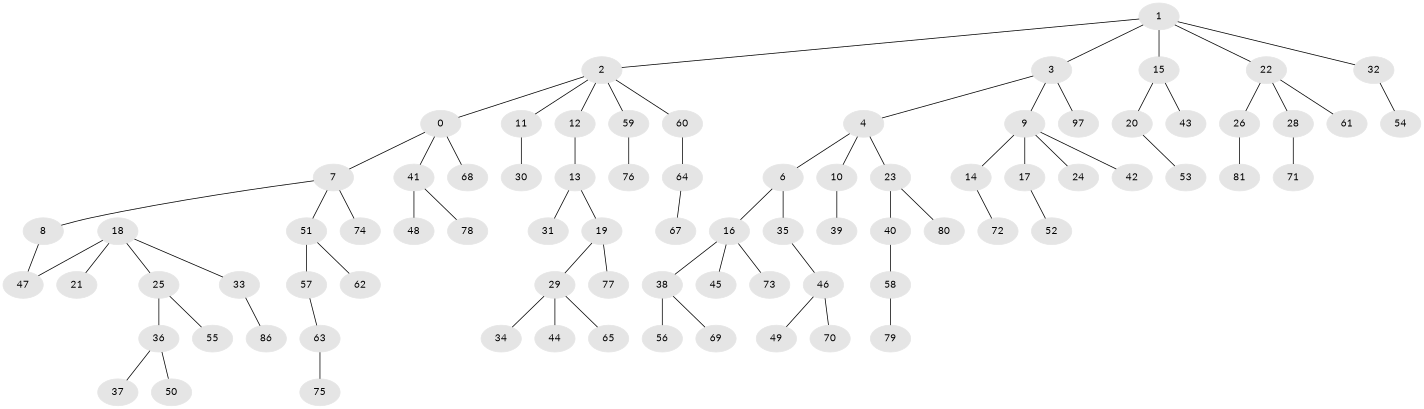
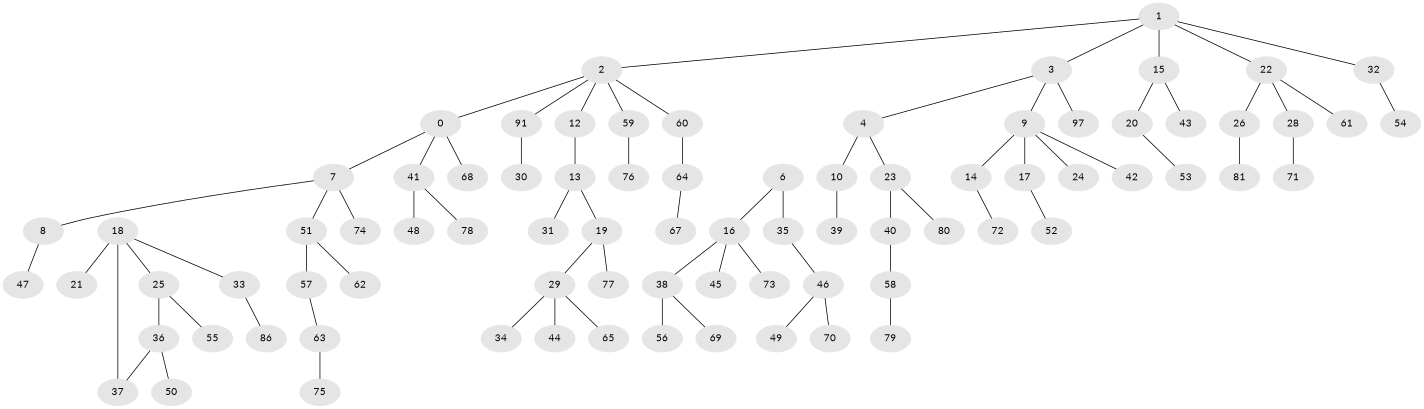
(521, 124) -> (521, 124)
(823, 151) -> none
(71, 258) -> (118, 312)
